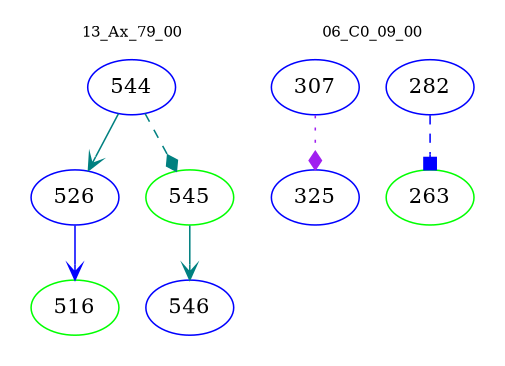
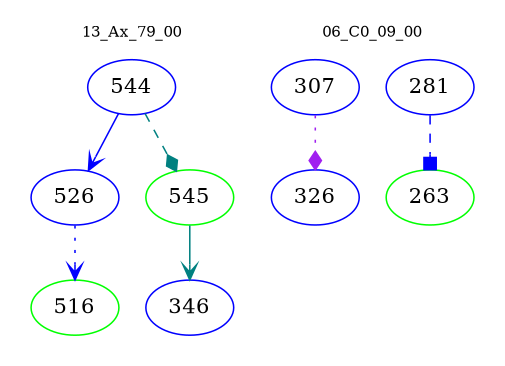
(430, 87) -> (430, 87)
(107, 135) -> (107, 135)
(315, 197) -> (315, 197)
(75, 245) -> (75, 245)
(190, 308) -> (190, 308)
